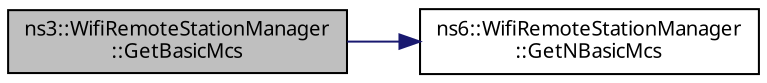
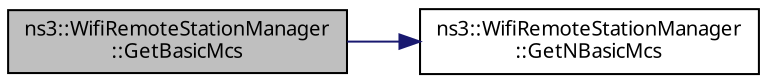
(589, 42) -> (589, 42)
